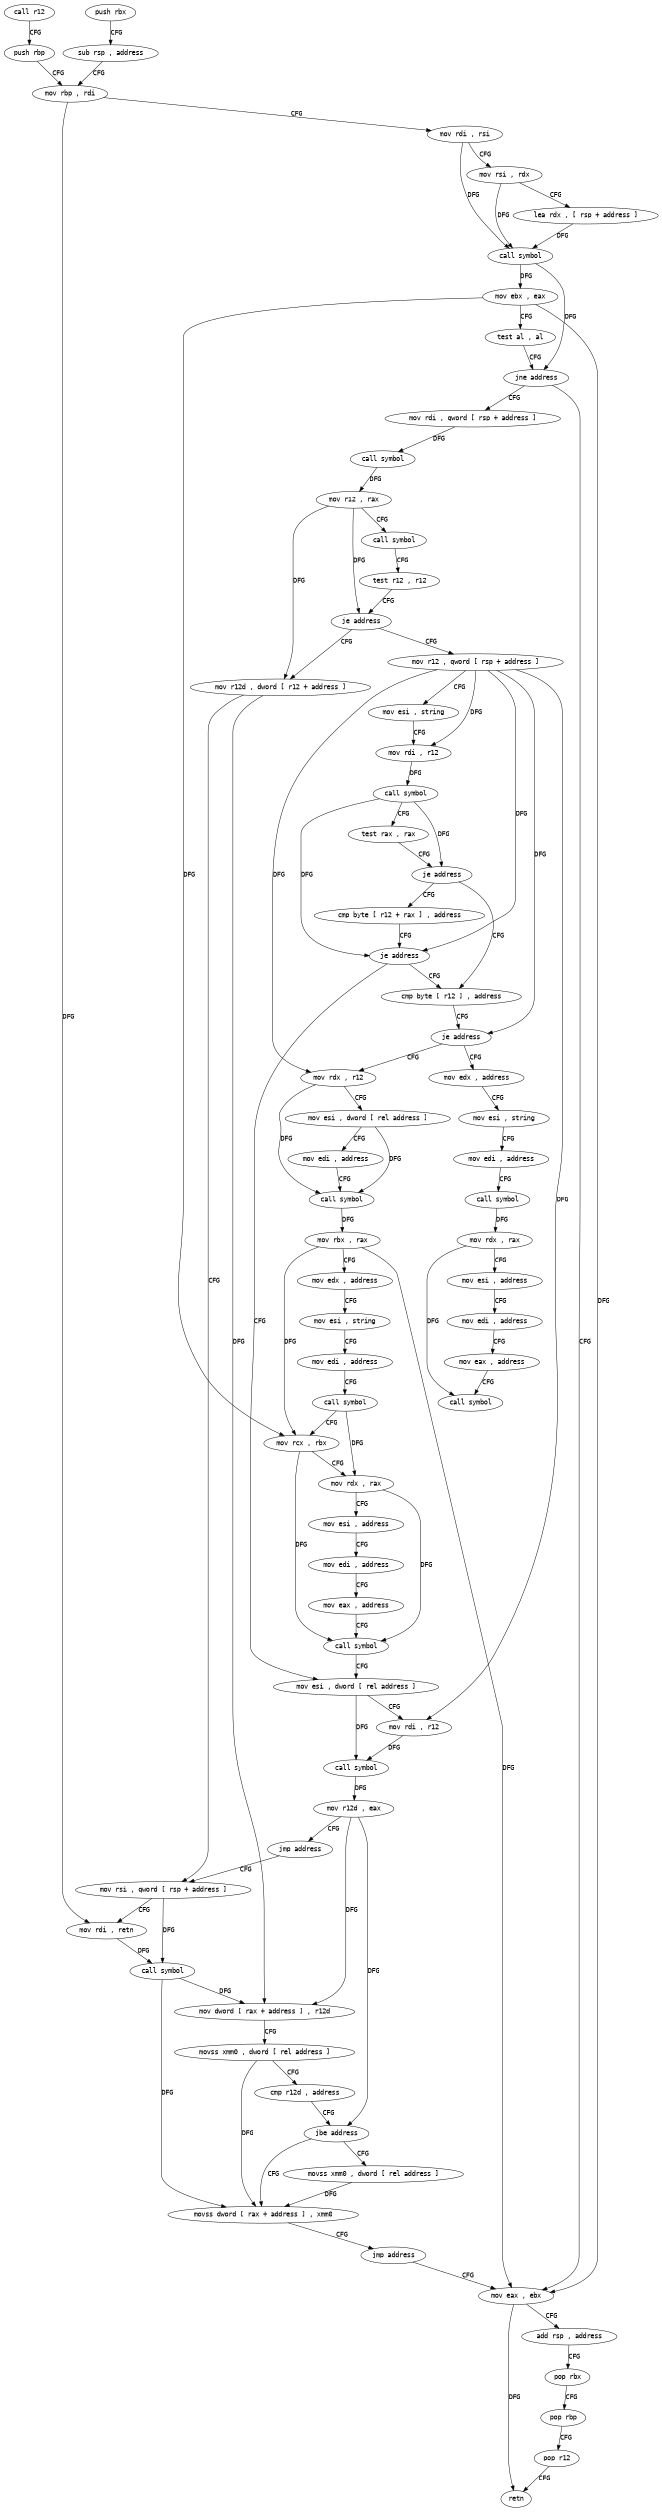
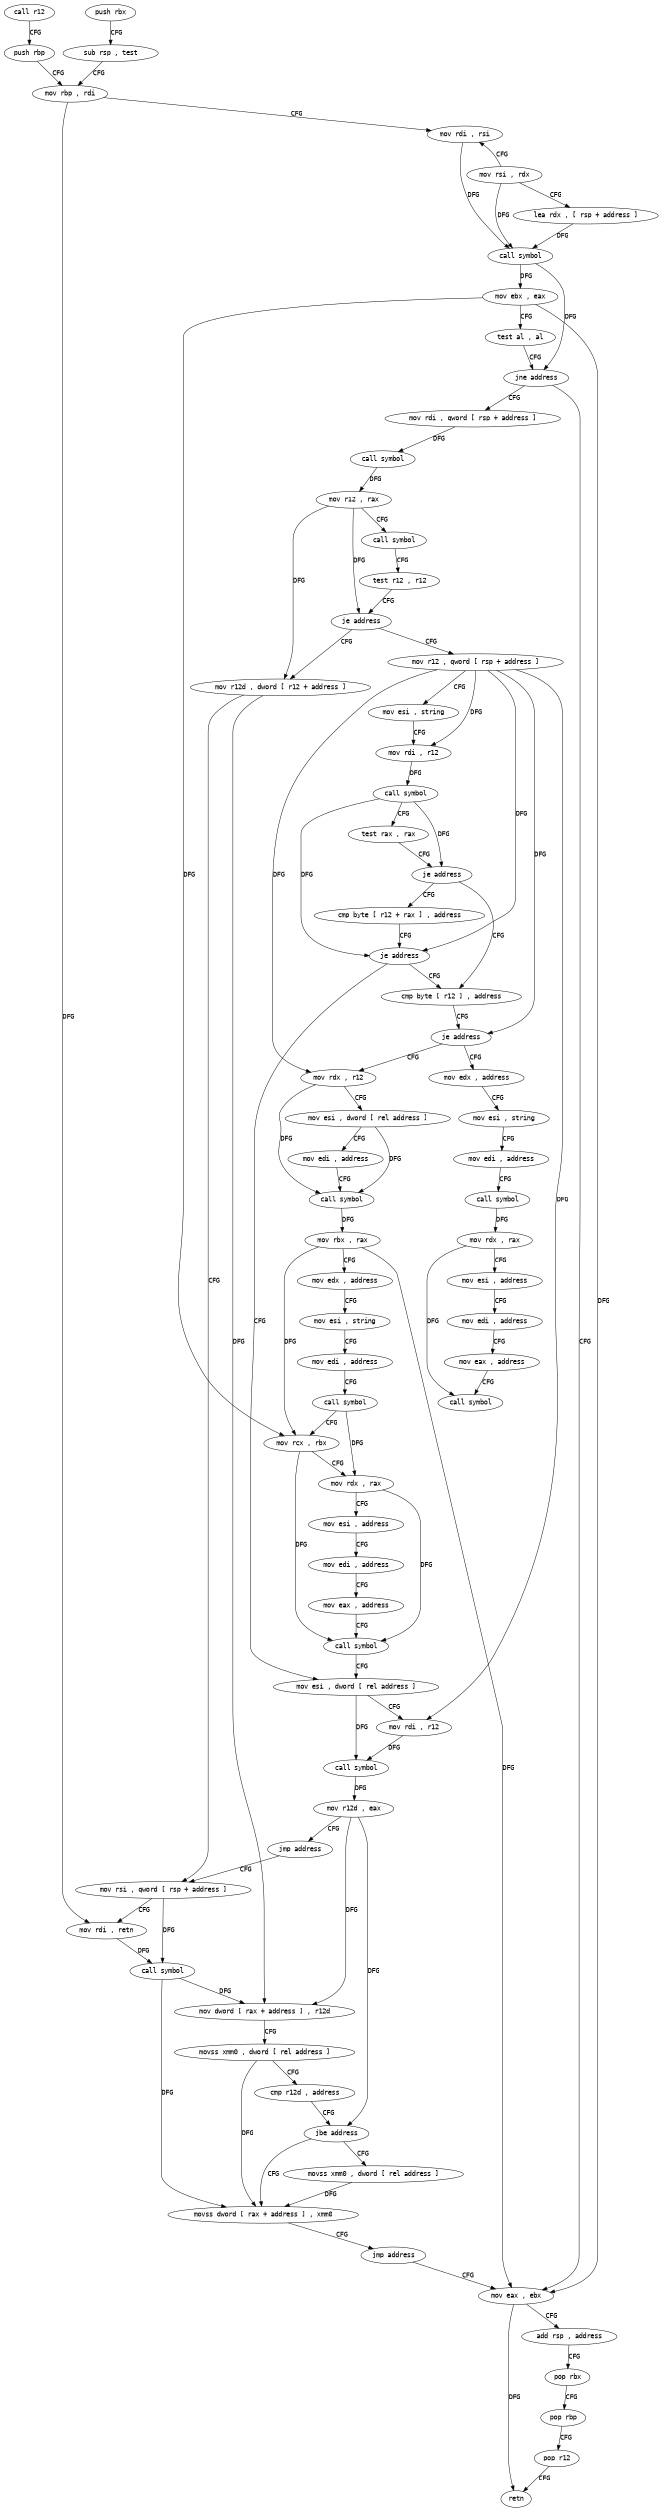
(111, 53) -> (111, 53)
(476, 155) -> (494, 154)
